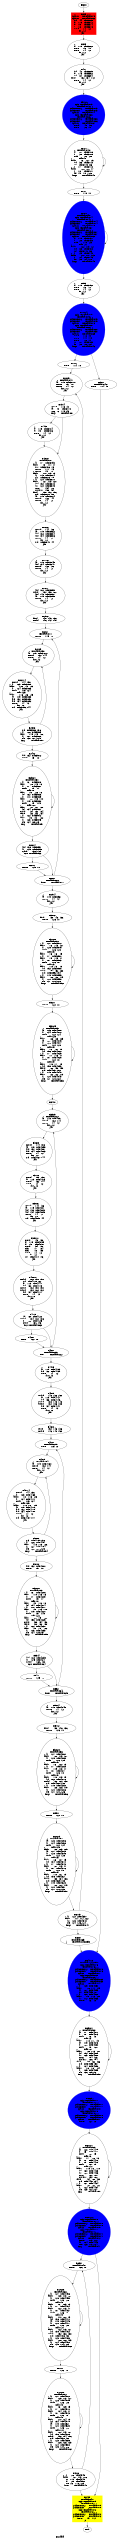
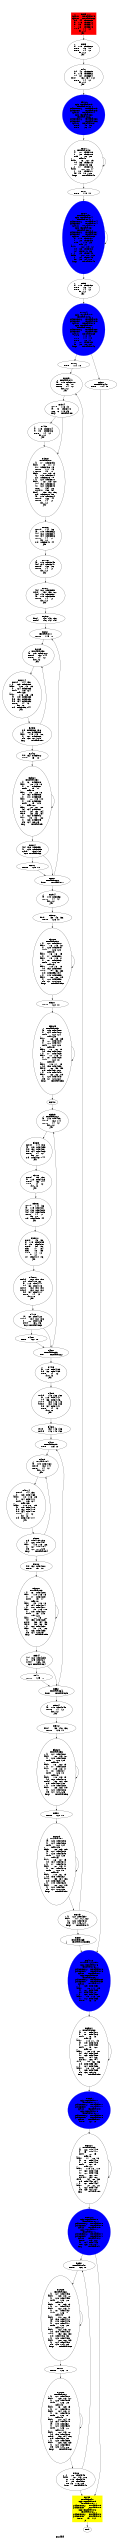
(84, 5) -> none
